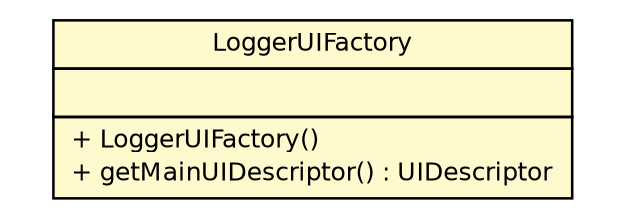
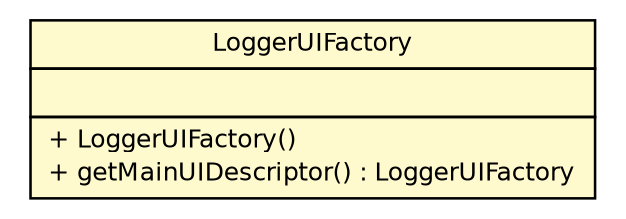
(313, 173) -> (313, 173)
